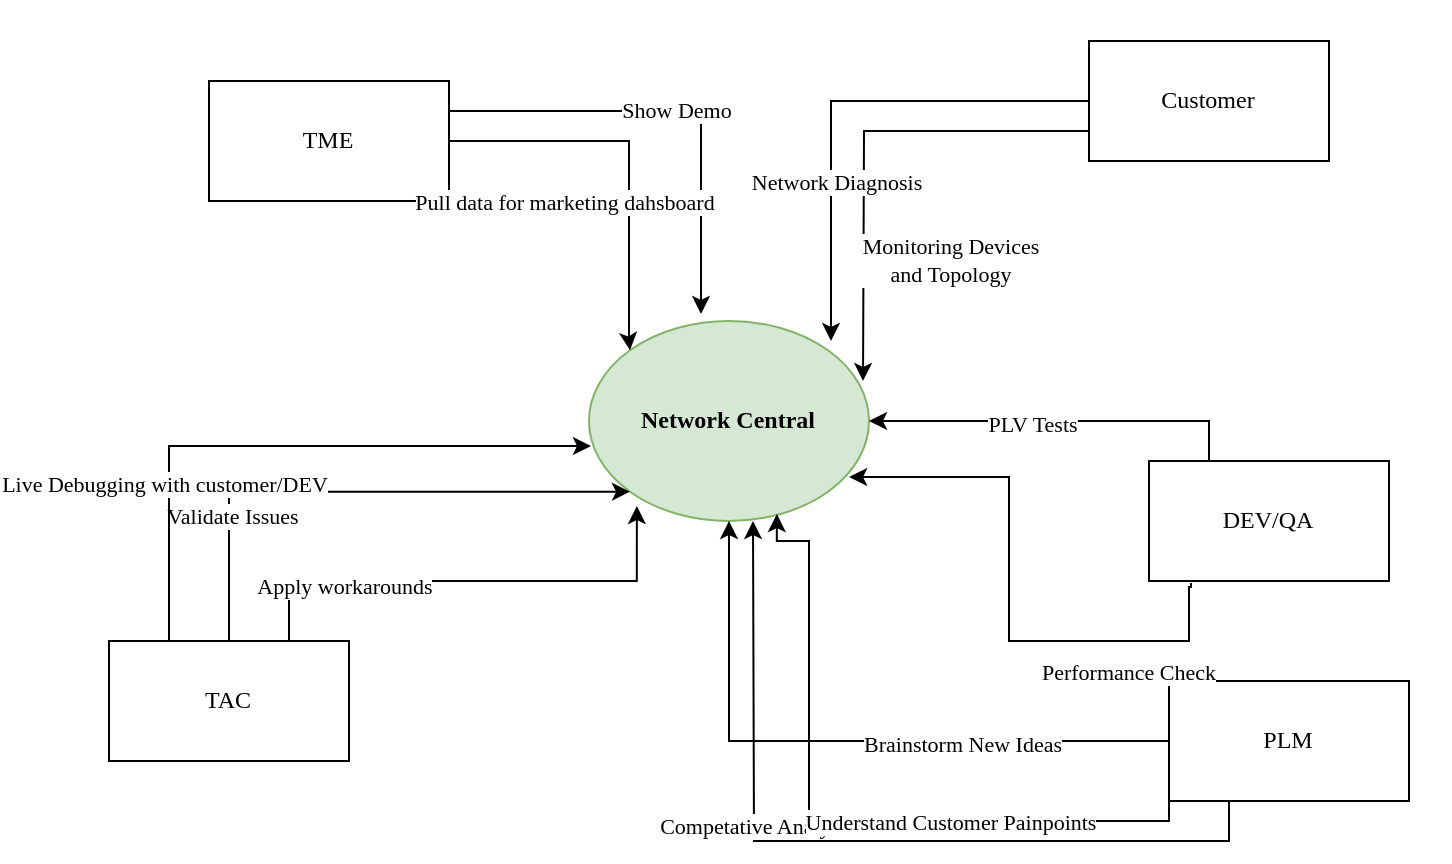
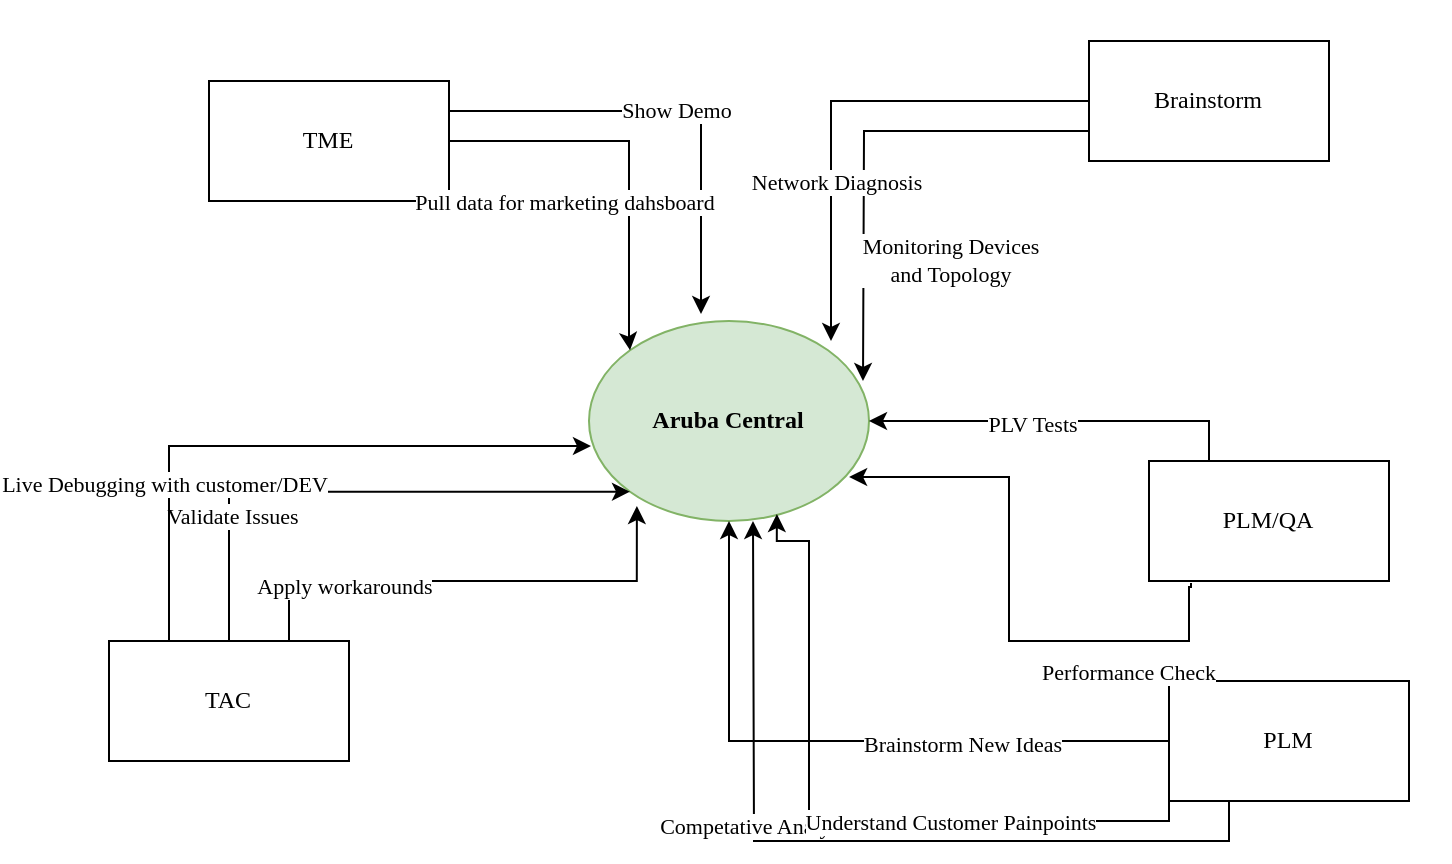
(1209, 101) -> (1209, 101)
(729, 421) -> (729, 421)
(1269, 521) -> (1269, 521)
